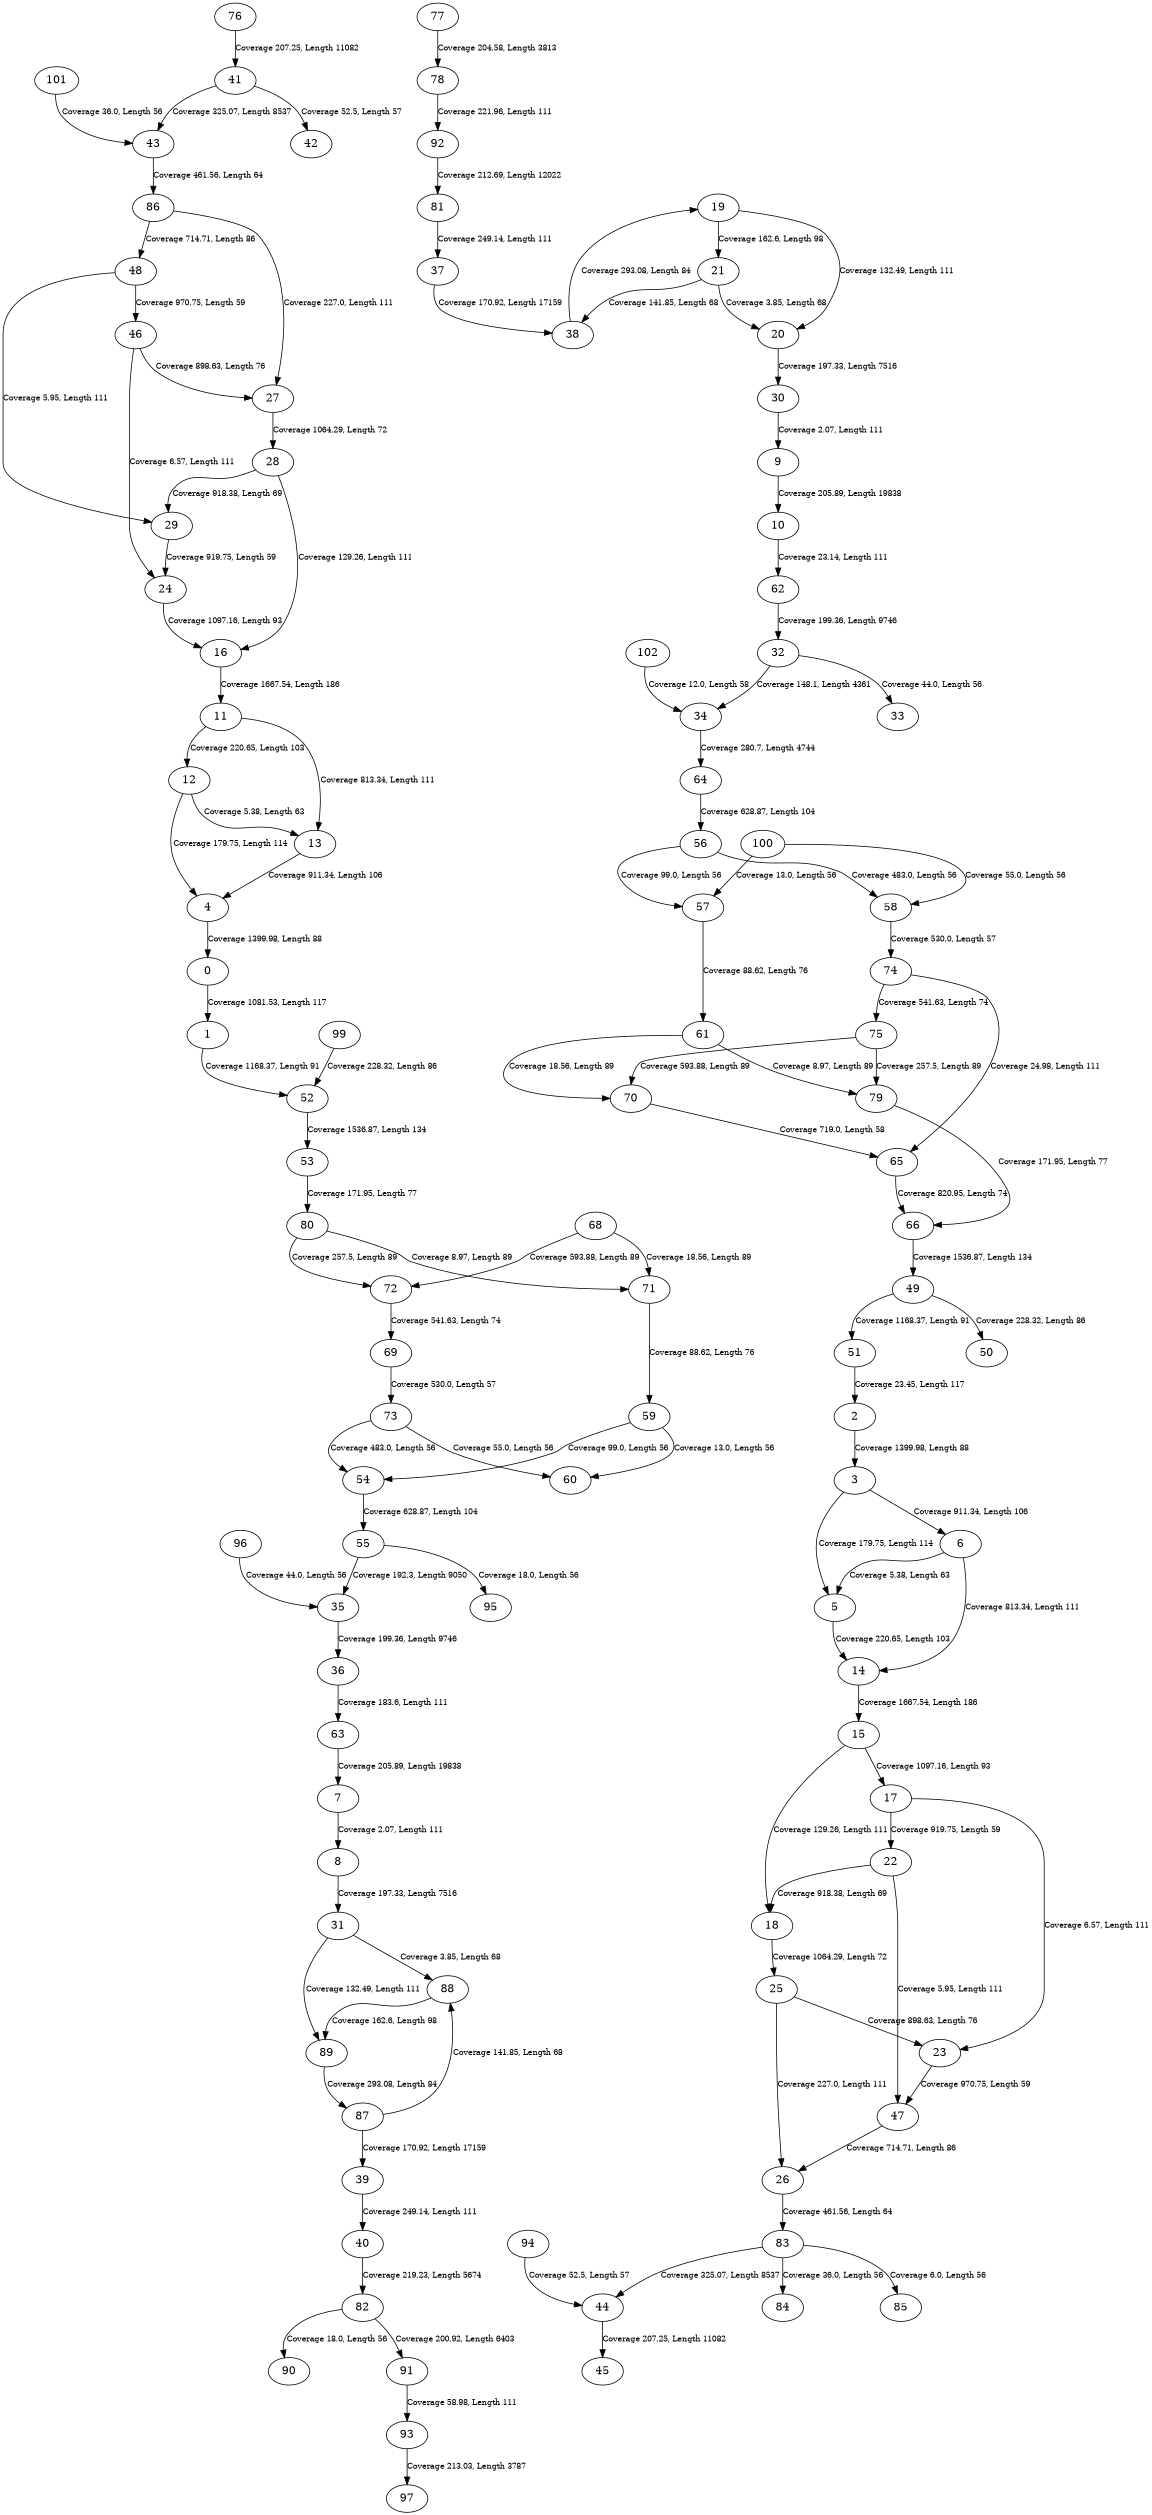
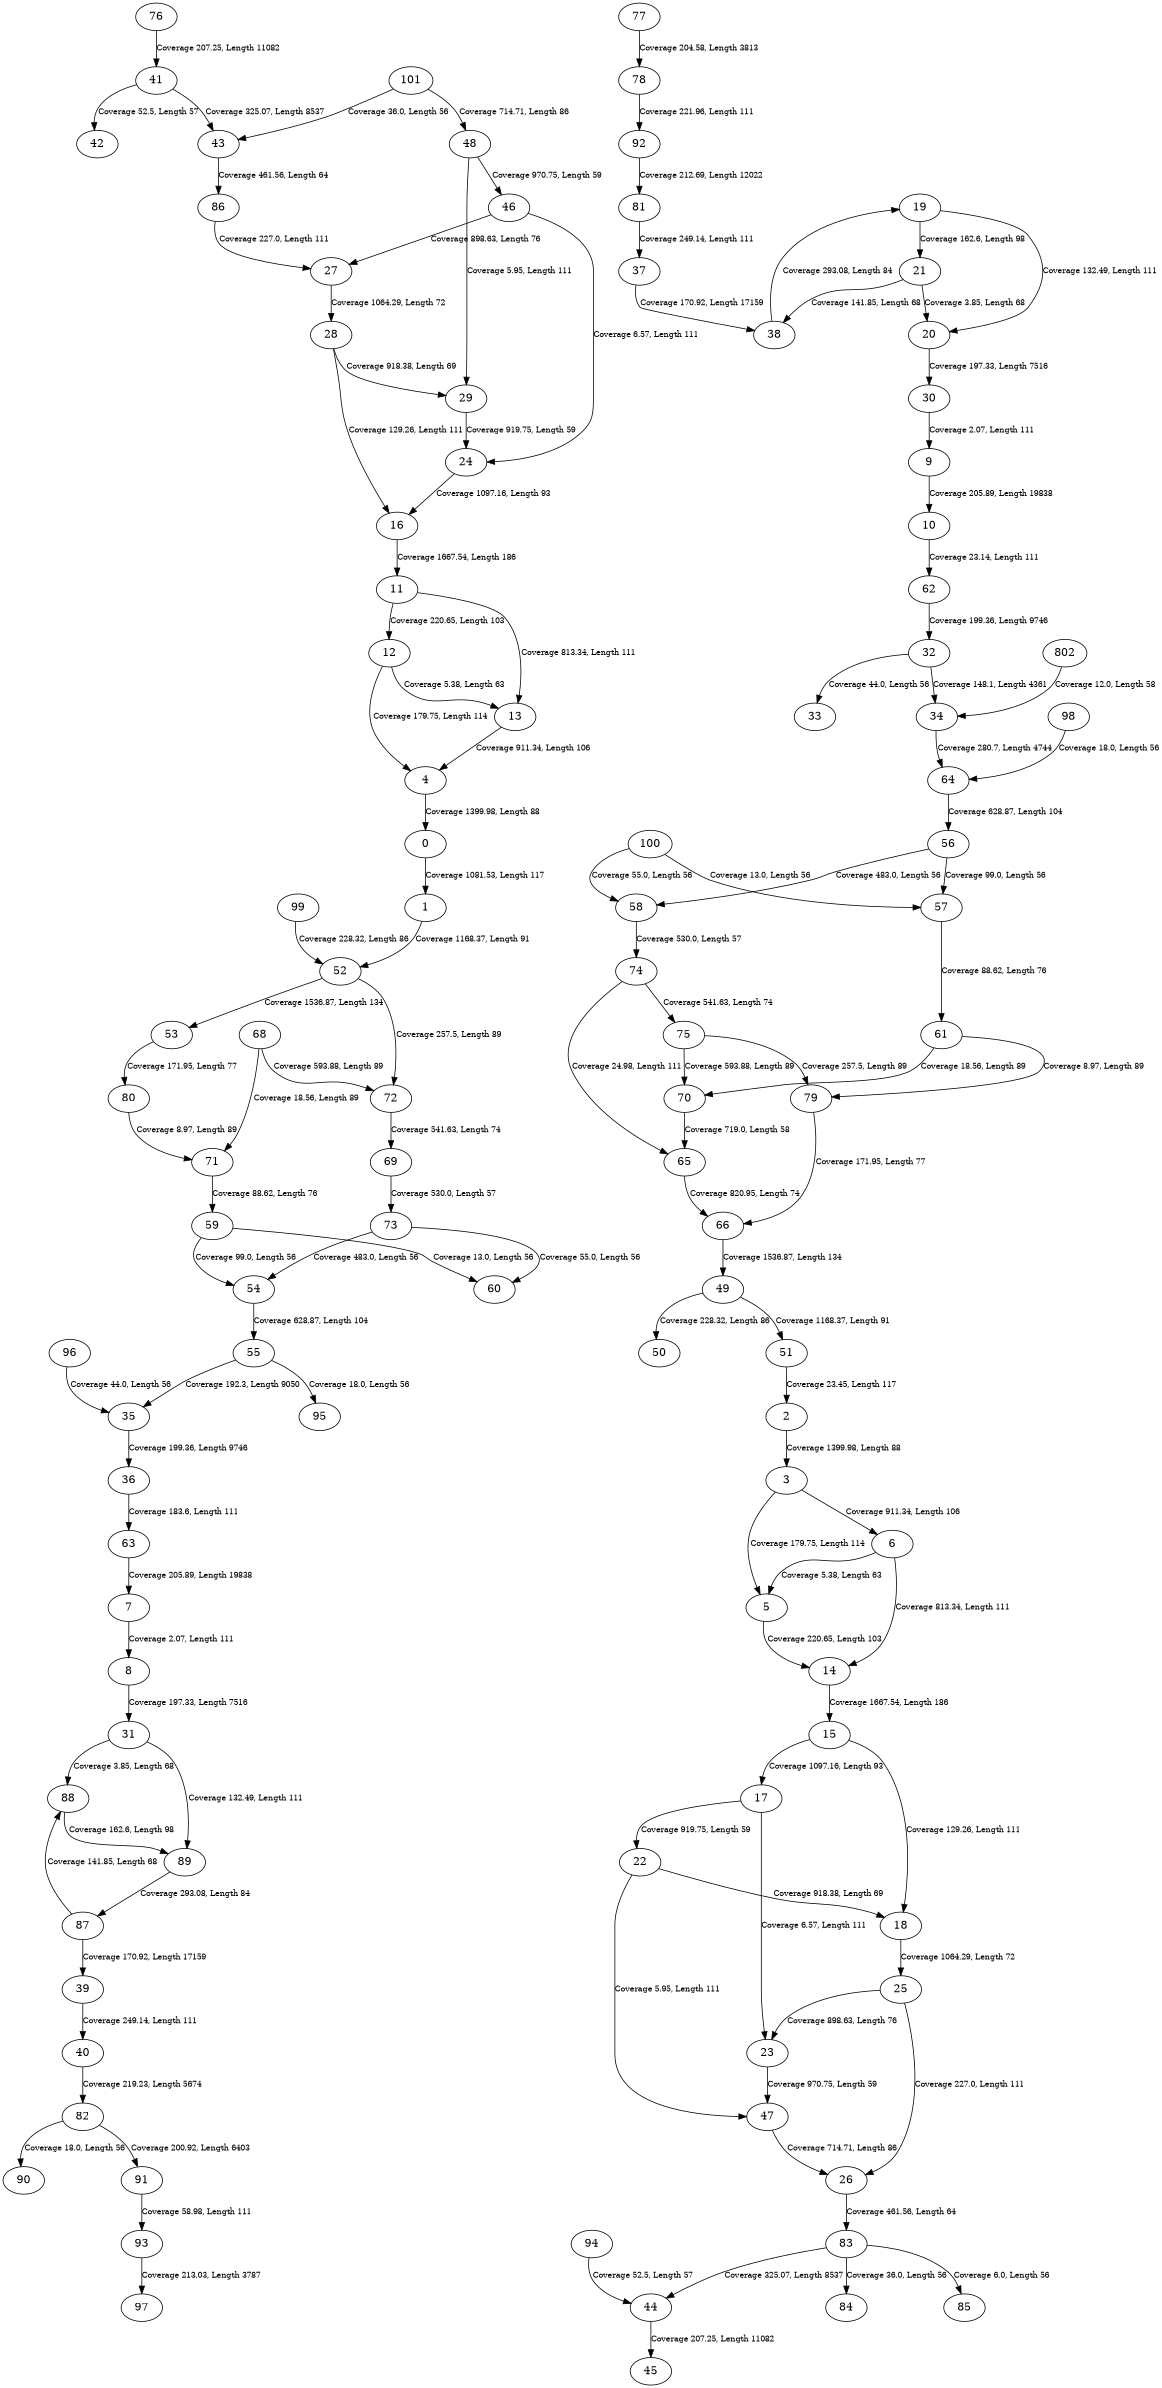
(146, 236) -> (448, 103)
(648, 653) -> (1065, 653)
none -> (1069, 717)
(313, 1274) -> (392, 1021)
